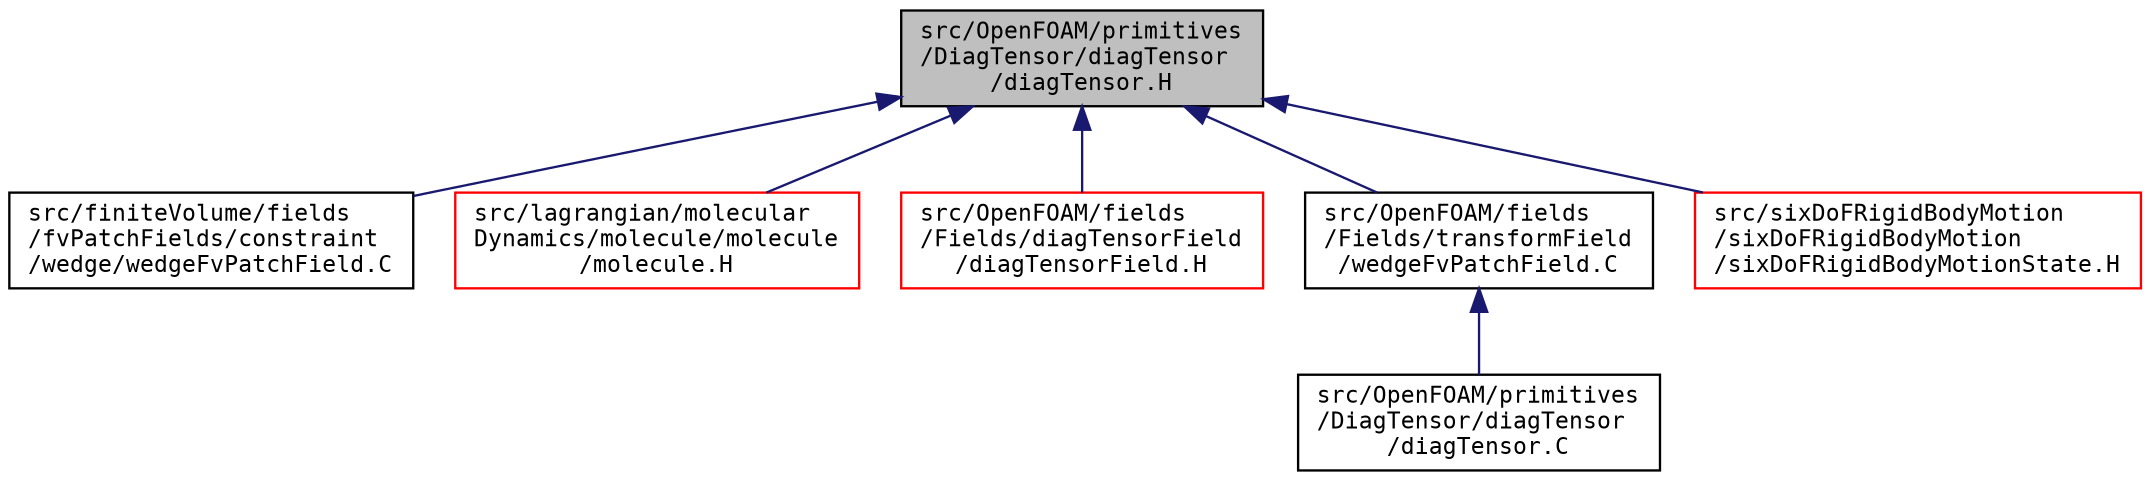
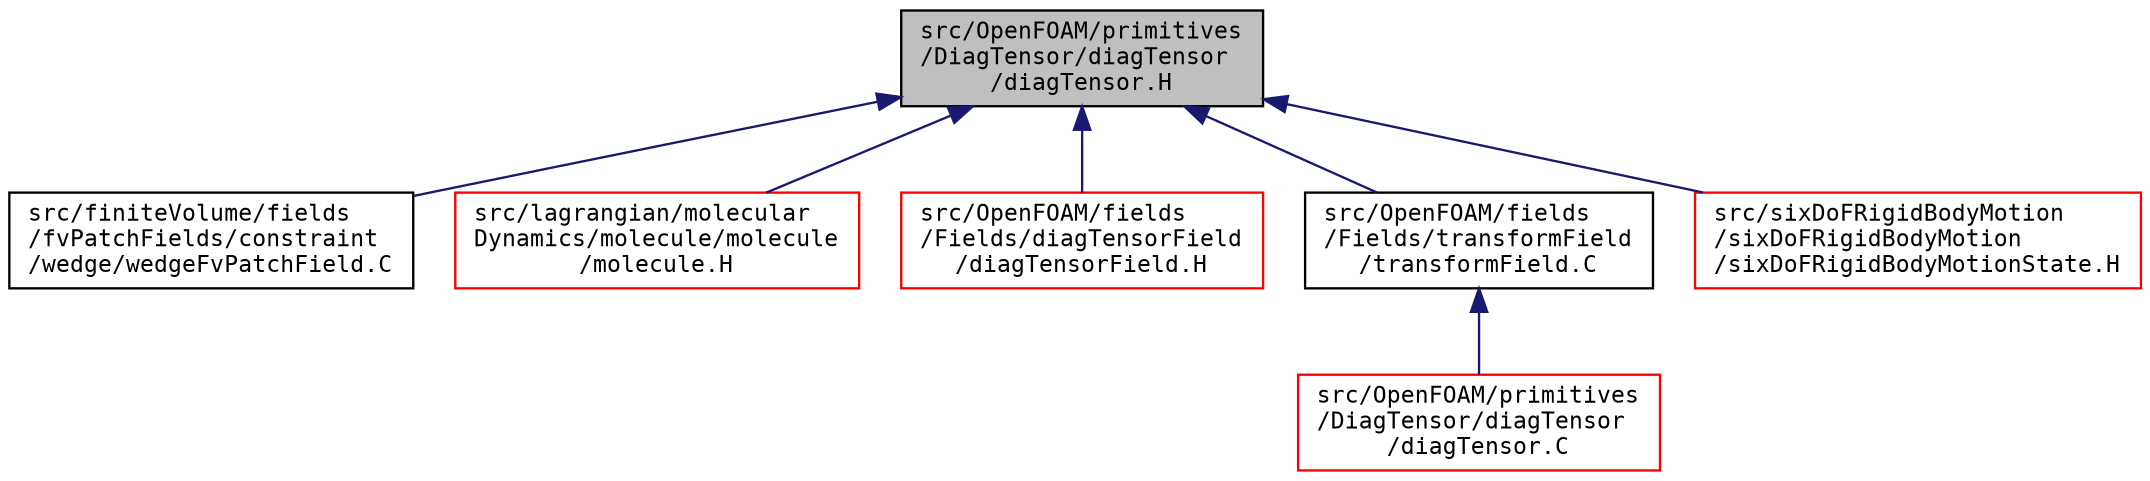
(1479, 240) -> (1479, 240)
(1479, 423) -> (1479, 423)
